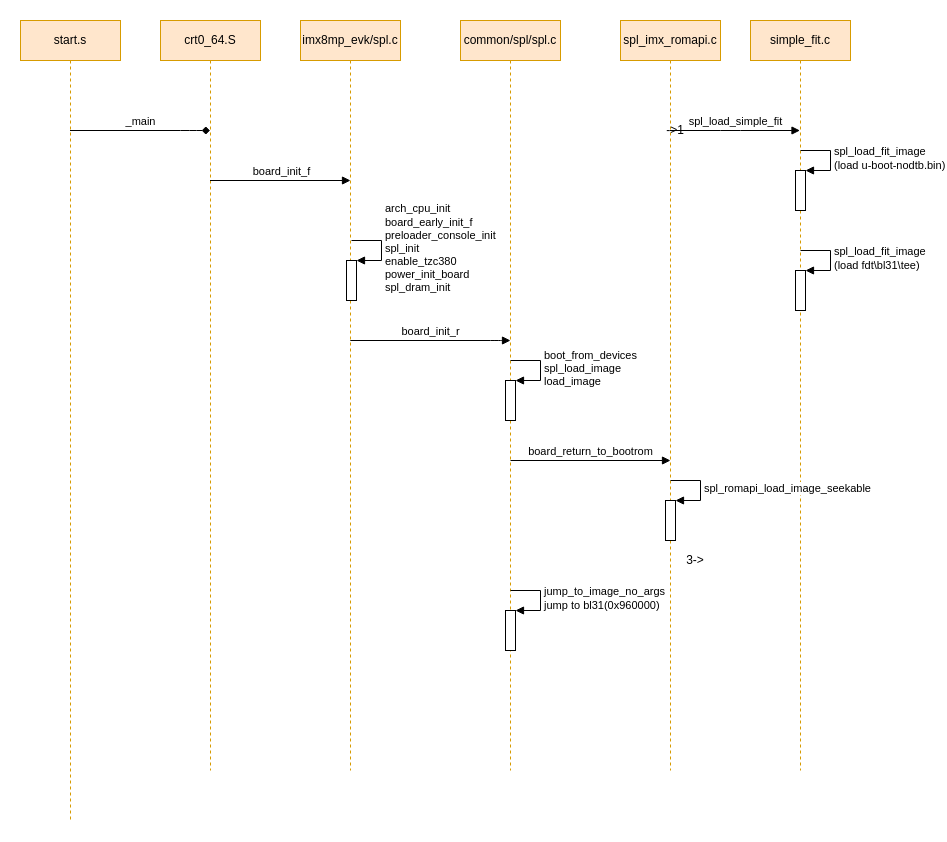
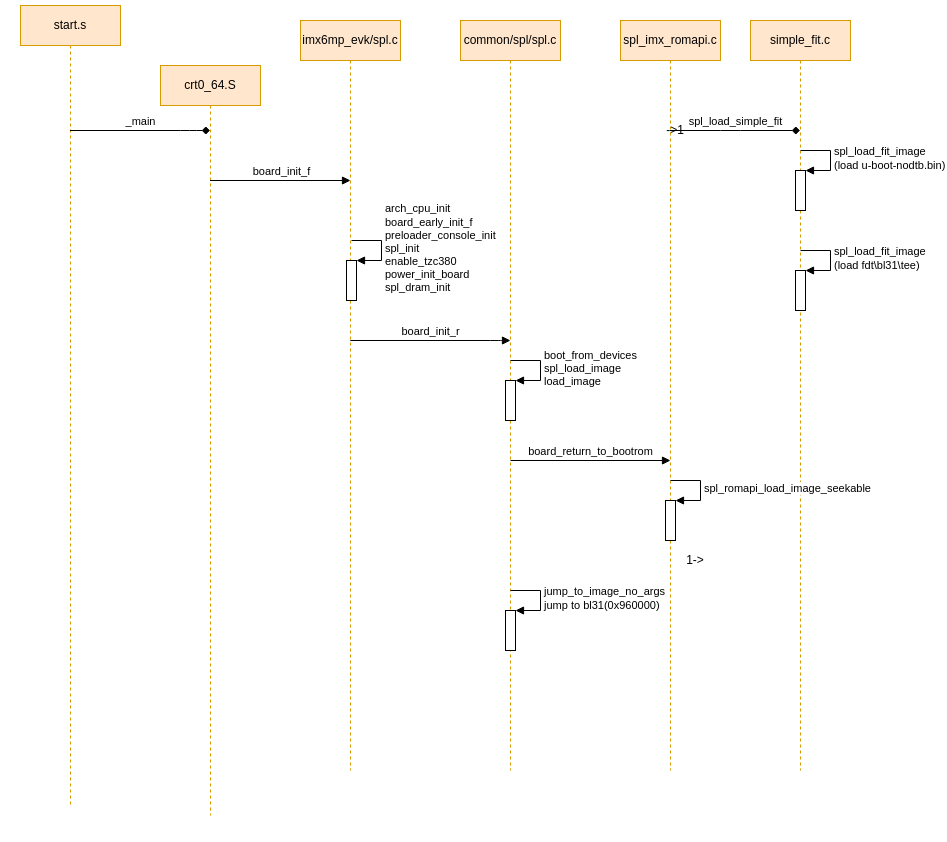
(351, 41) -> (351, 41)
(790, 131) -> (790, 131)
(211, 396) -> (211, 441)
(71, 421) -> (71, 406)
(696, 561) -> (696, 561)
